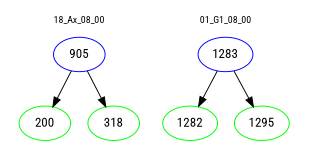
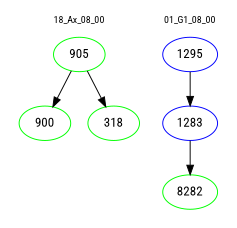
(79, 54) -> (79, 54)
(241, 85) -> (190, 84)
(45, 123) -> (45, 123)
(190, 123) -> (190, 192)
(262, 123) -> (190, 54)
